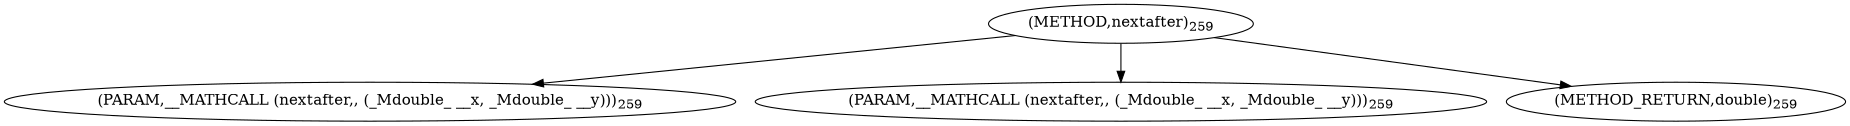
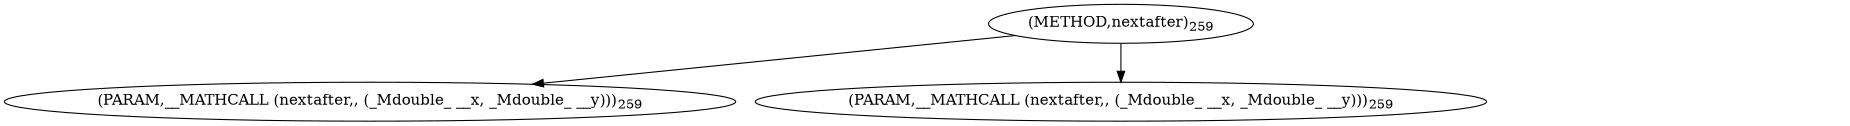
(1676, 102) -> none
